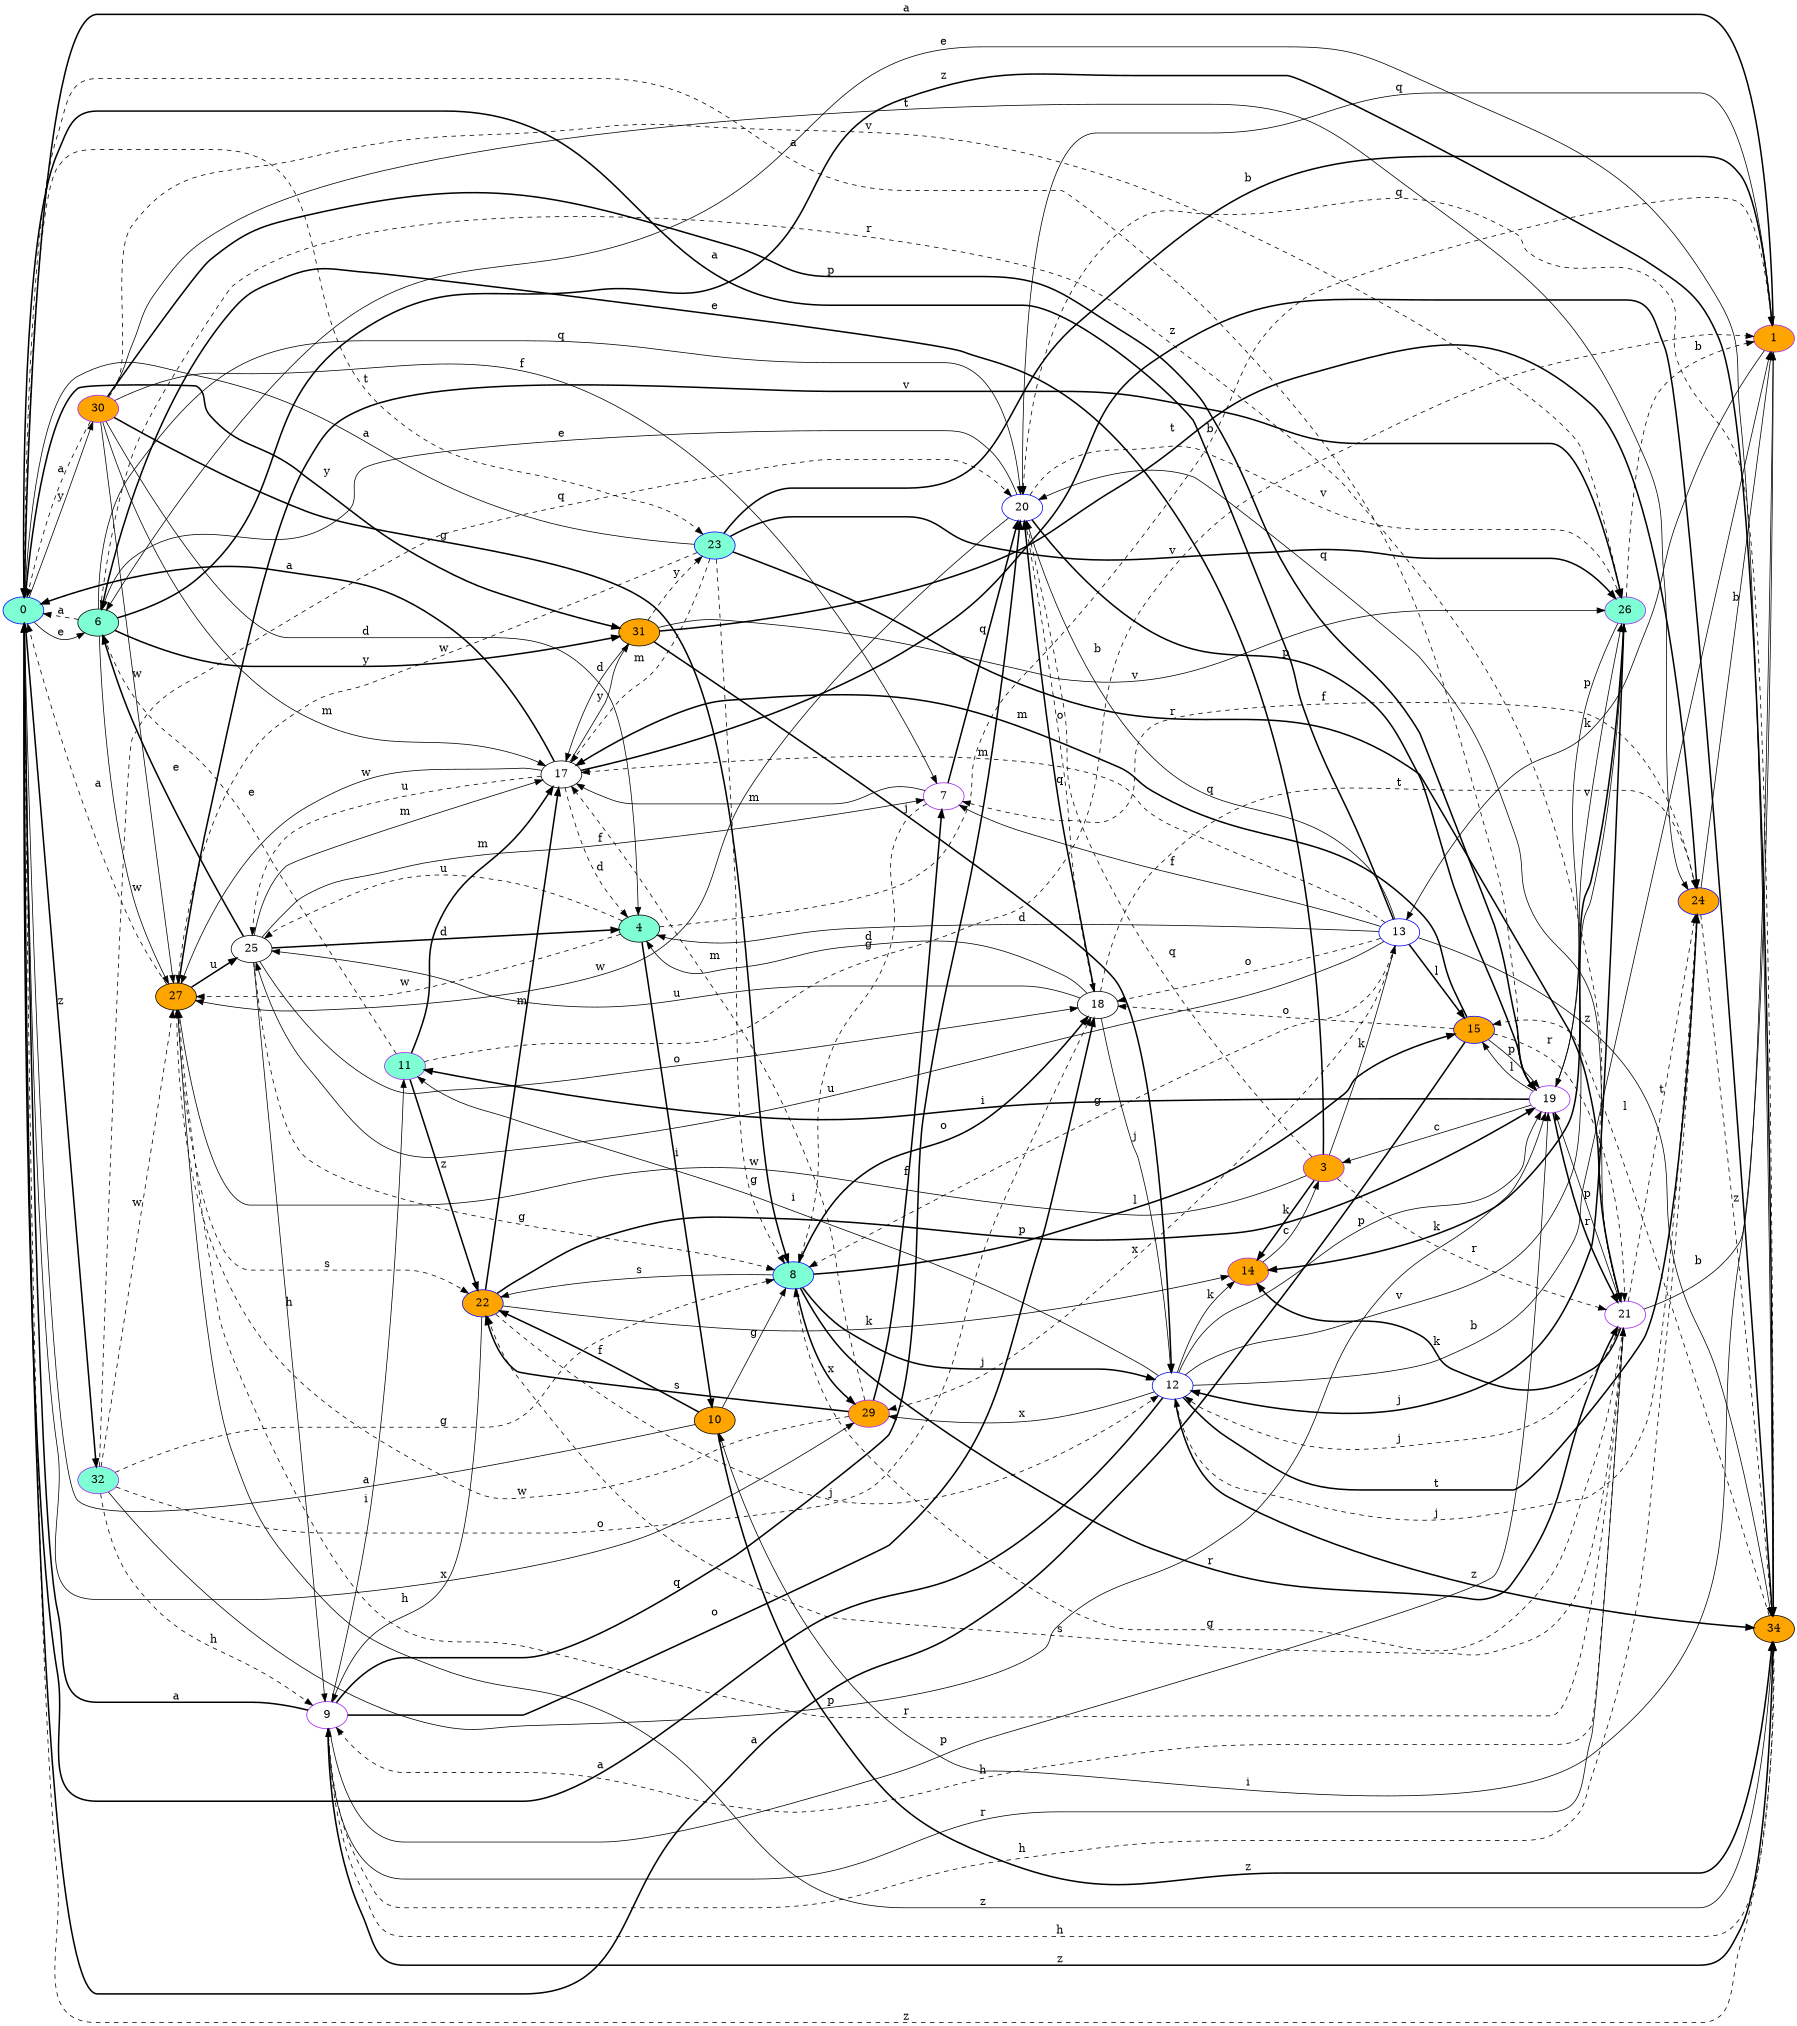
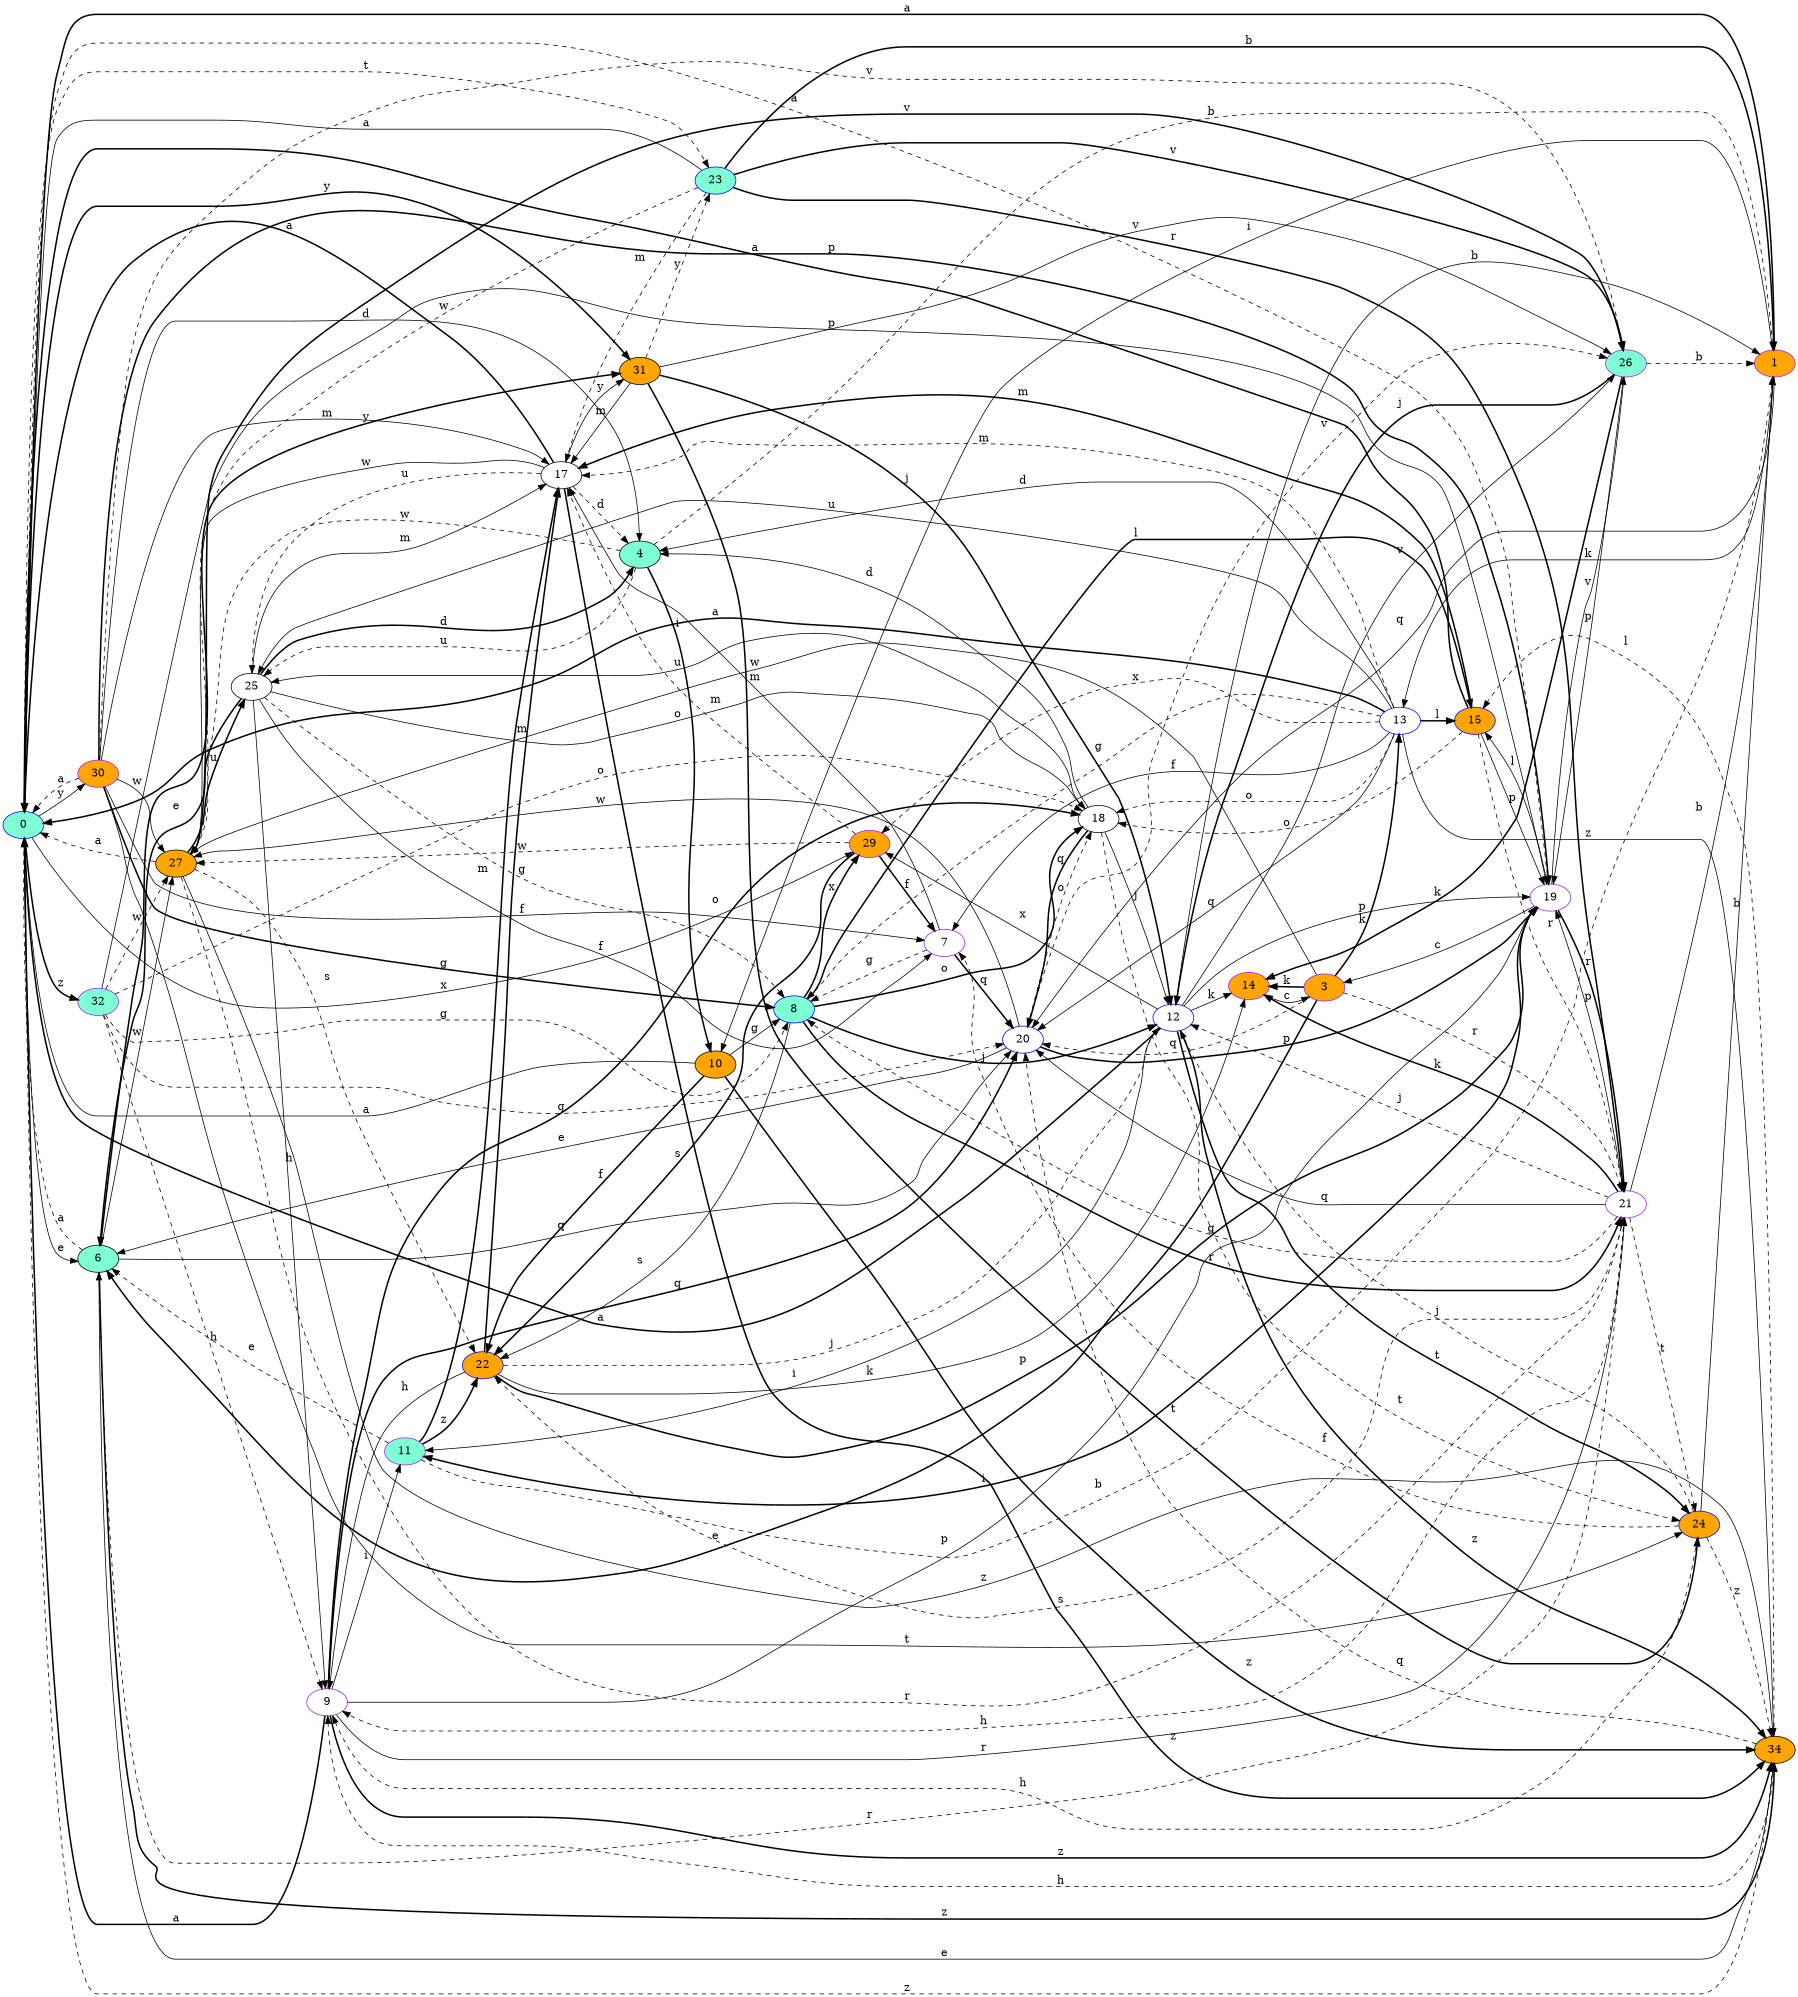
(600, 668) -> (601, 411)
(736, 911) -> none
(1364, 1055) -> (1384, 864)
